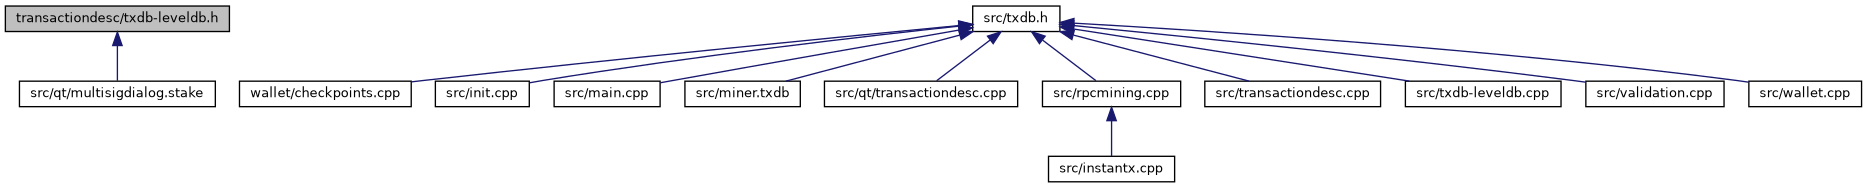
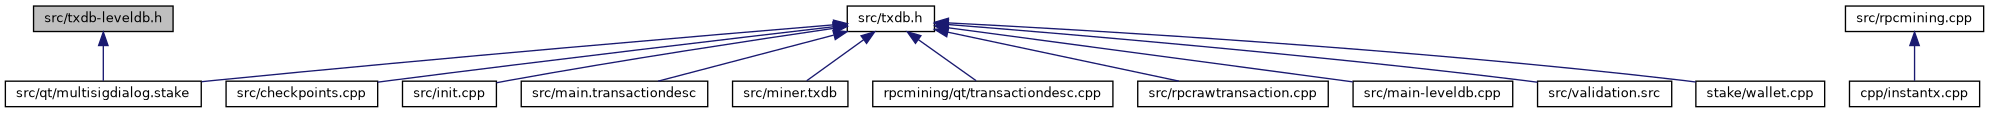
(117, 19) -> (103, 19)
(1069, 60) -> (518, 52)
(325, 94) -> (302, 94)
(607, 94) -> (614, 94)
(921, 94) -> (993, 94)
(1293, 94) -> (1233, 94)
(1483, 94) -> (1433, 94)
(1655, 94) -> (1605, 94)
(1805, 94) -> (1760, 94)
(1112, 169) -> (1915, 94)
